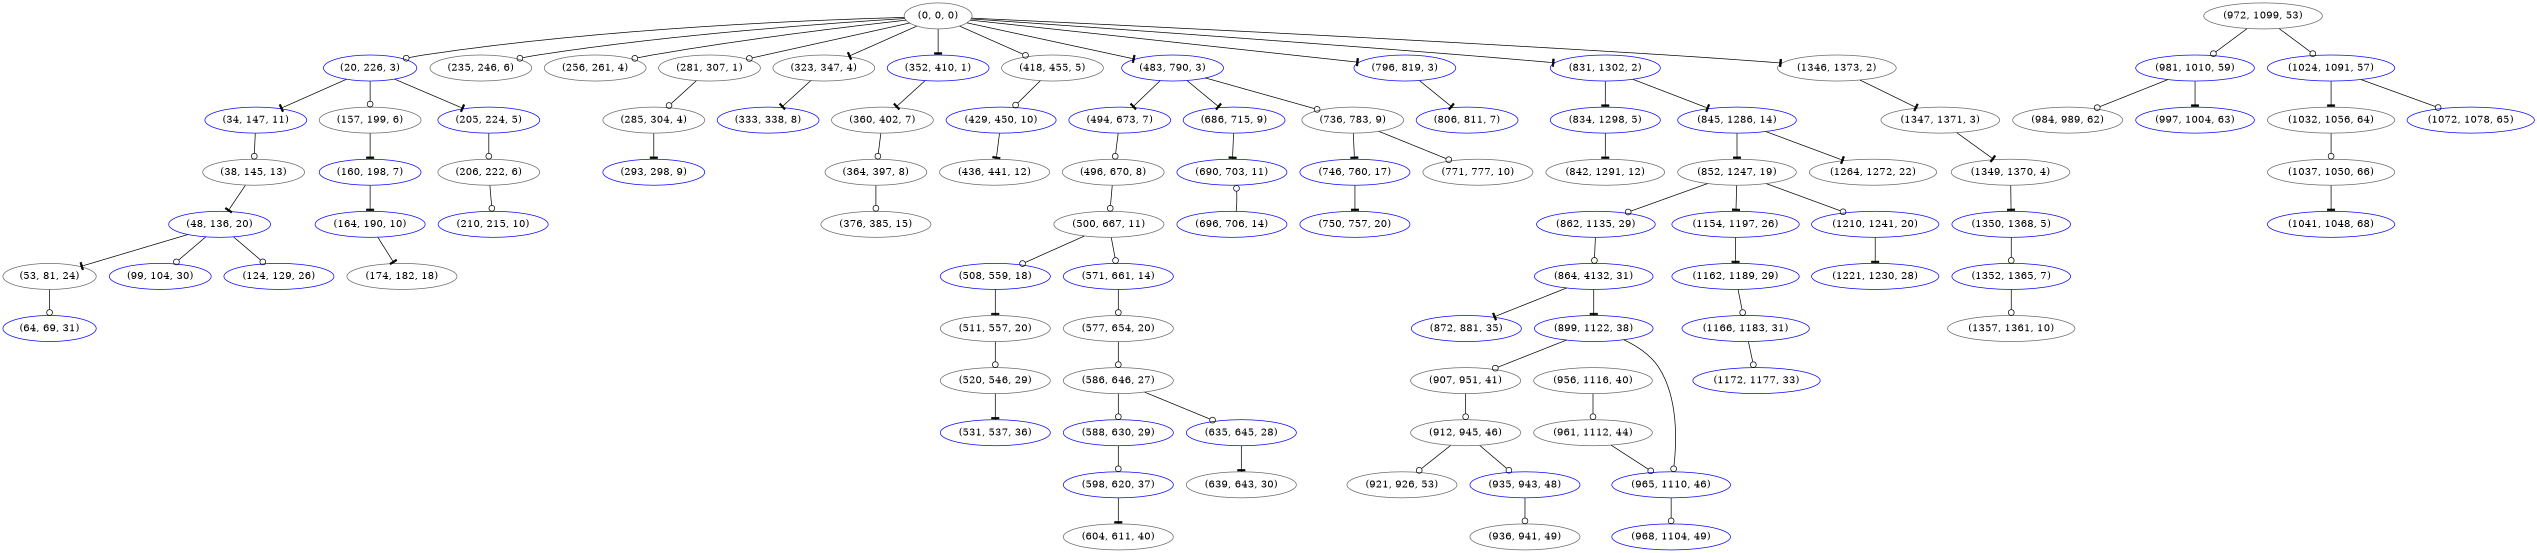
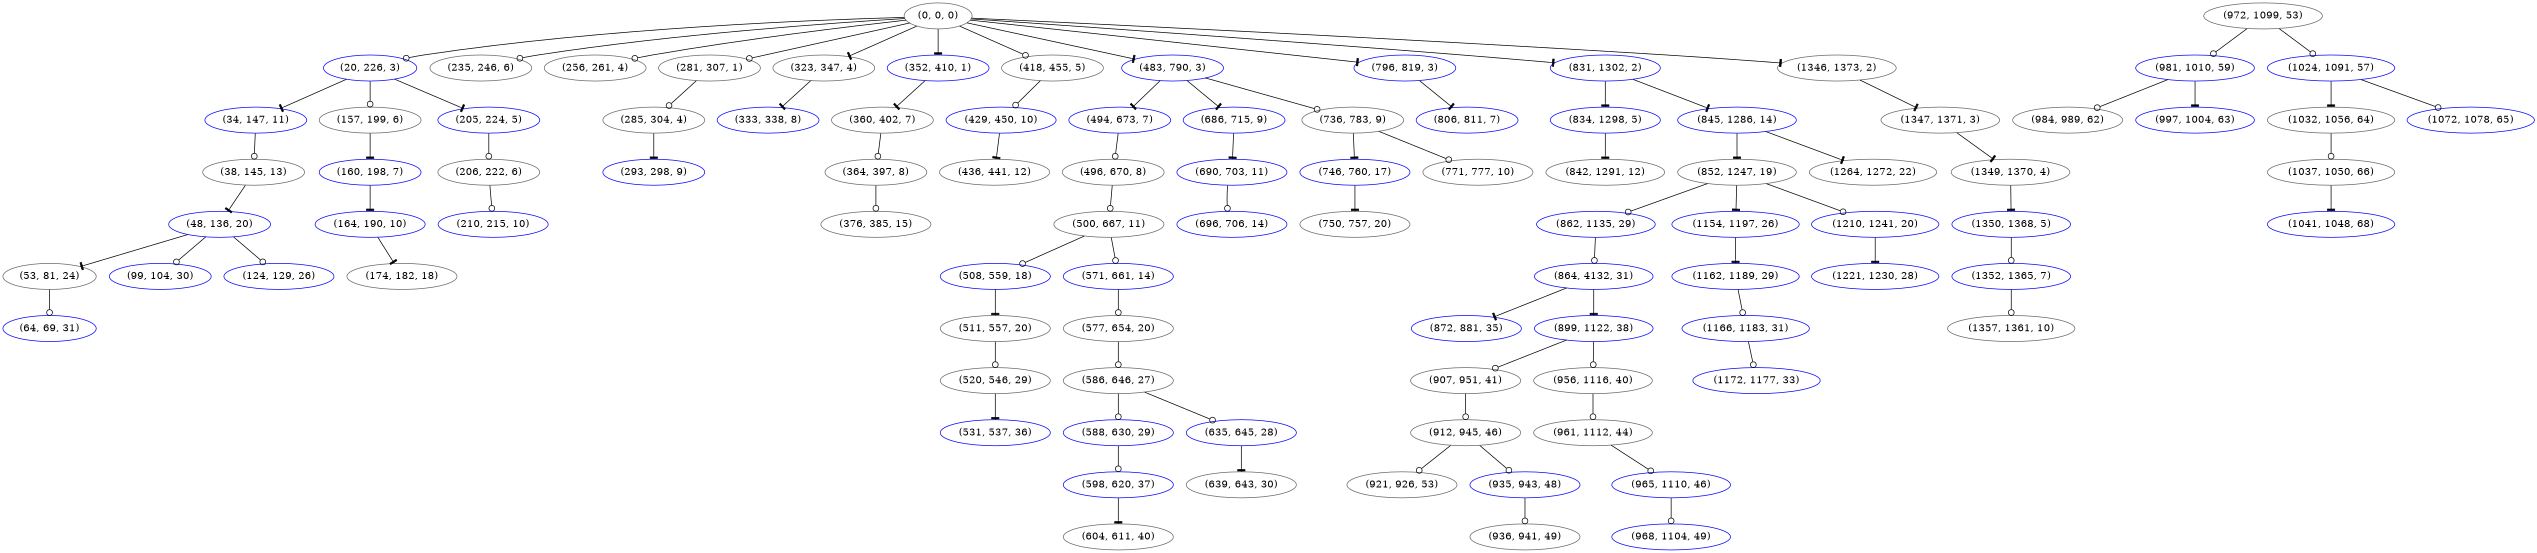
(1237, 201) -> (1227, 195)
(1355, 224) -> (1355, 224)
(1670, 393) -> (1593, 352)
